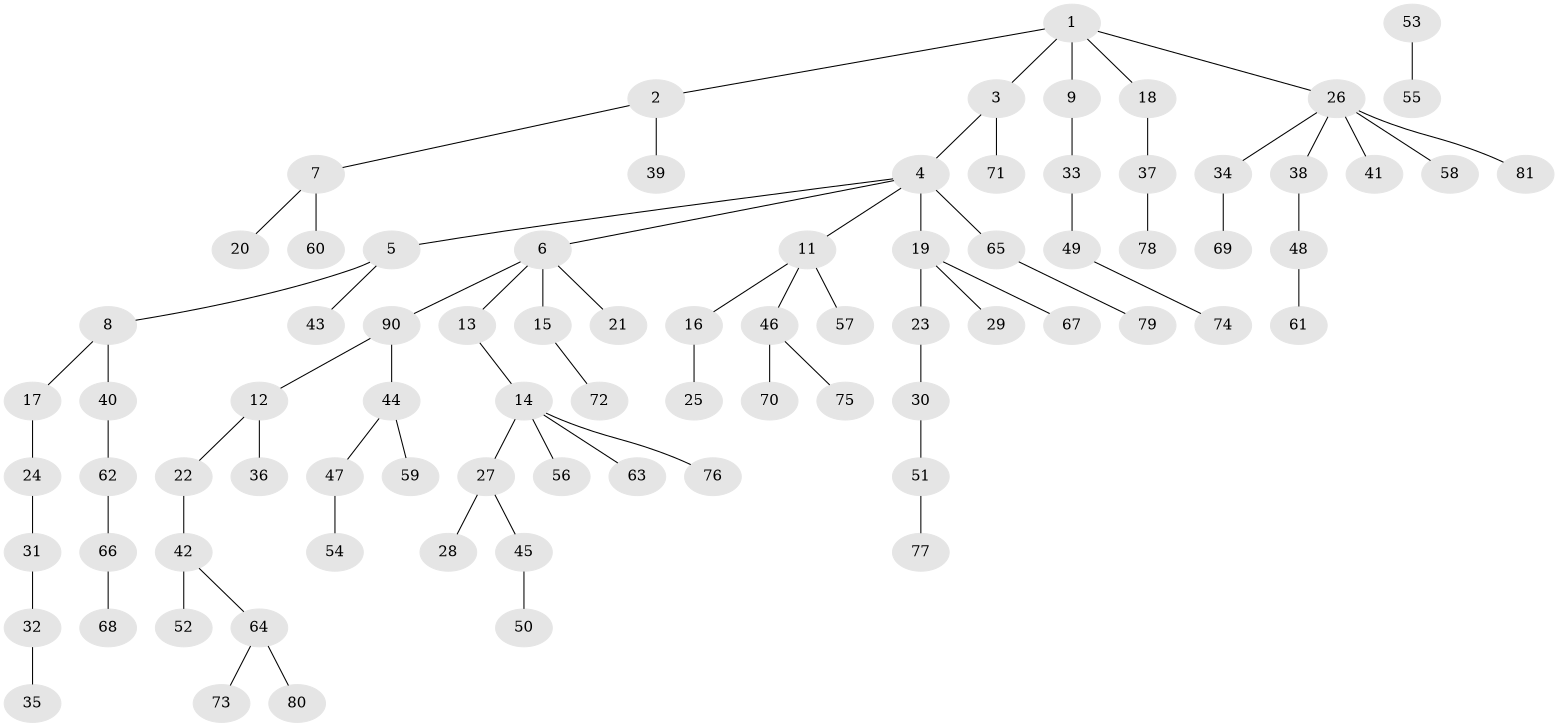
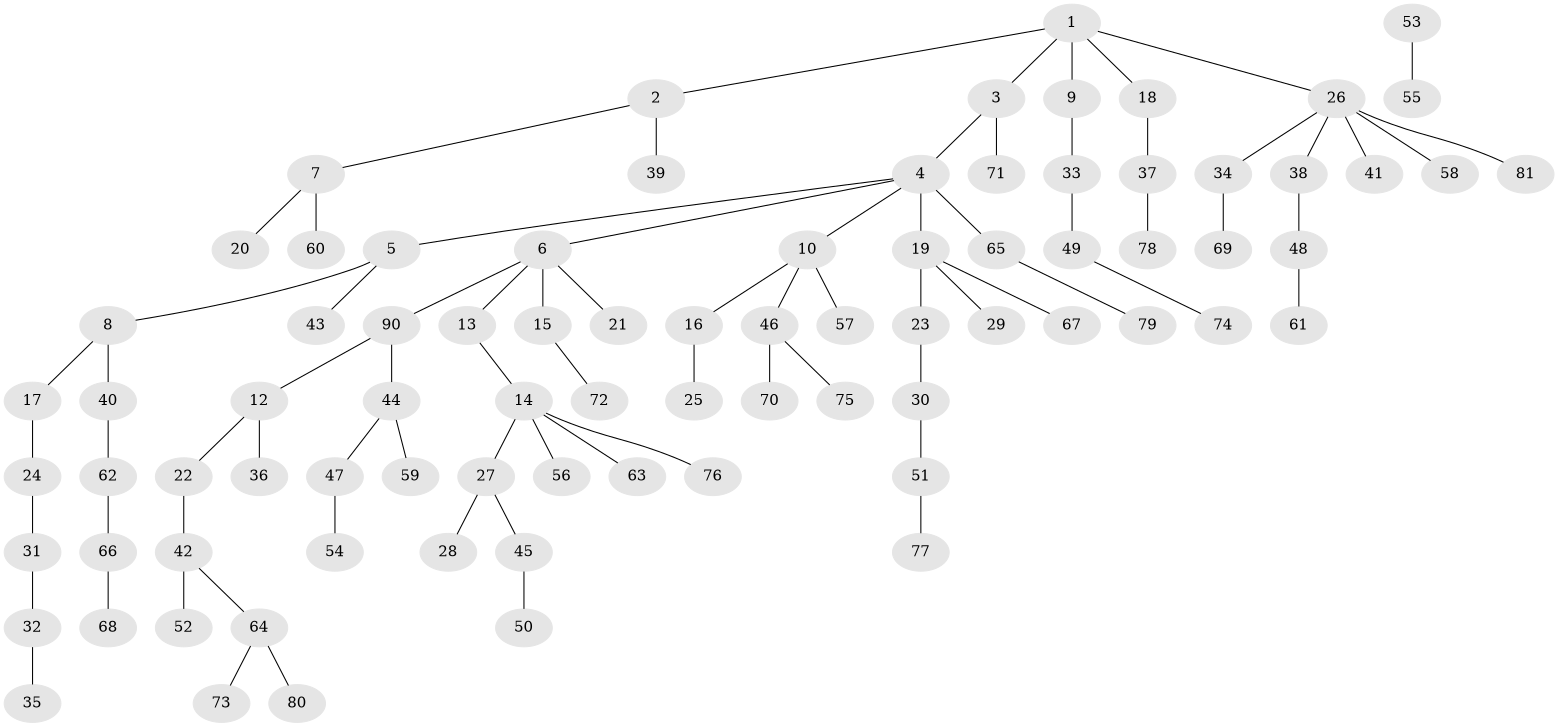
(807, 250) -> (807, 250)
